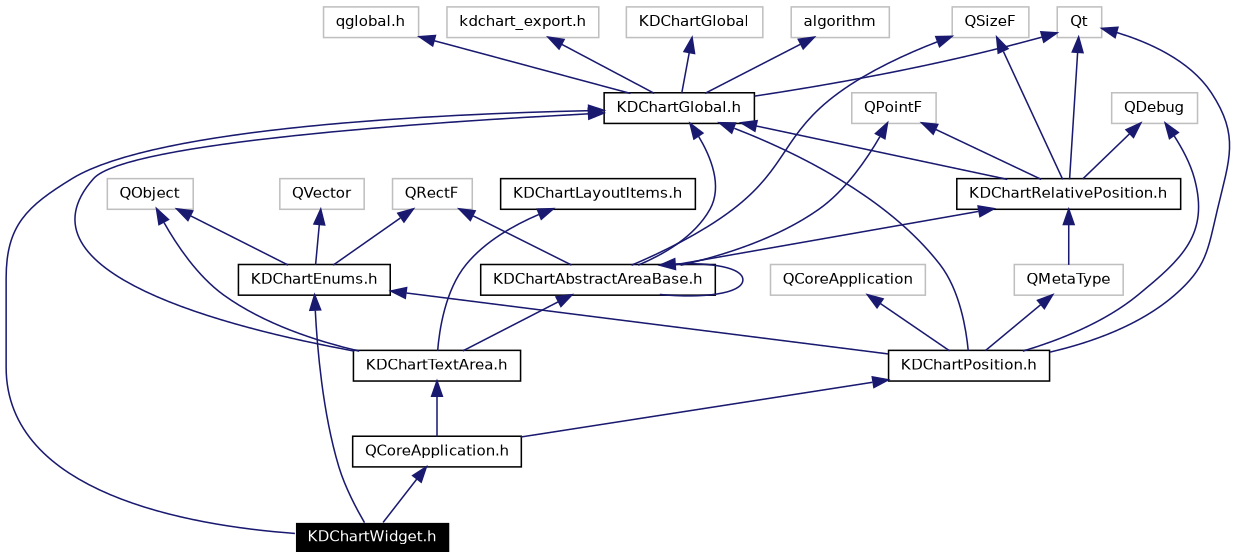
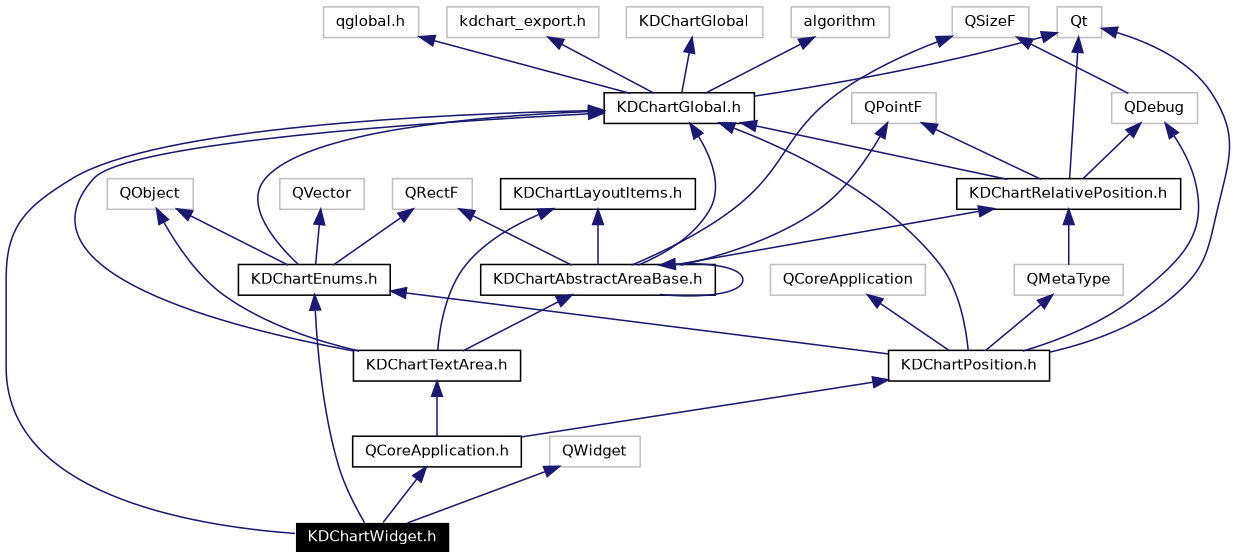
(1033, 115) -> (1087, 72)
none -> (340, 142)
none -> (598, 245)
none -> (595, 452)
